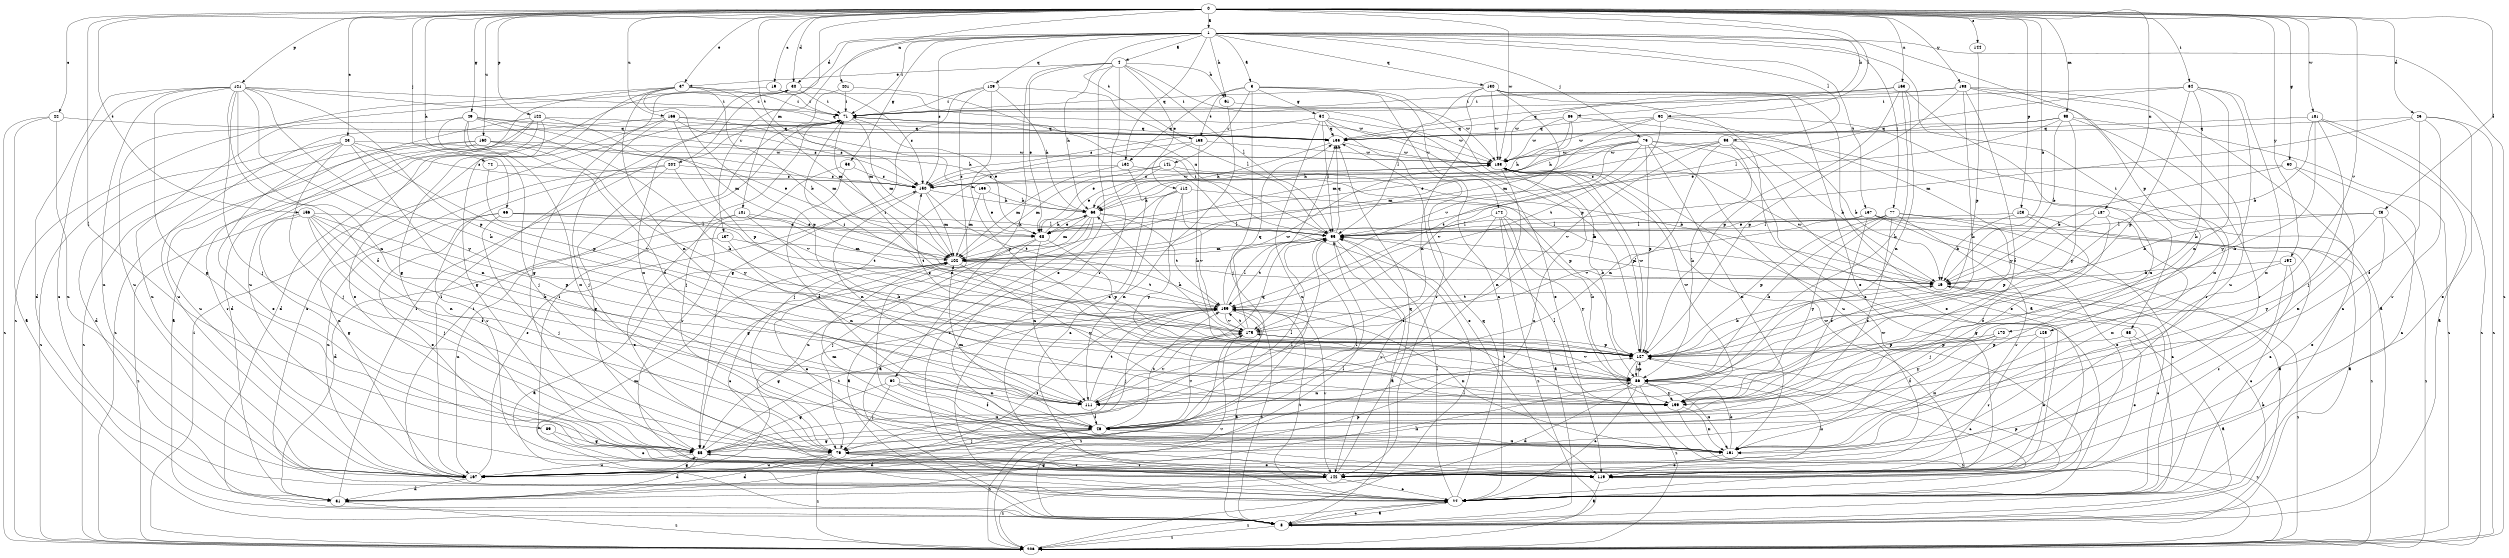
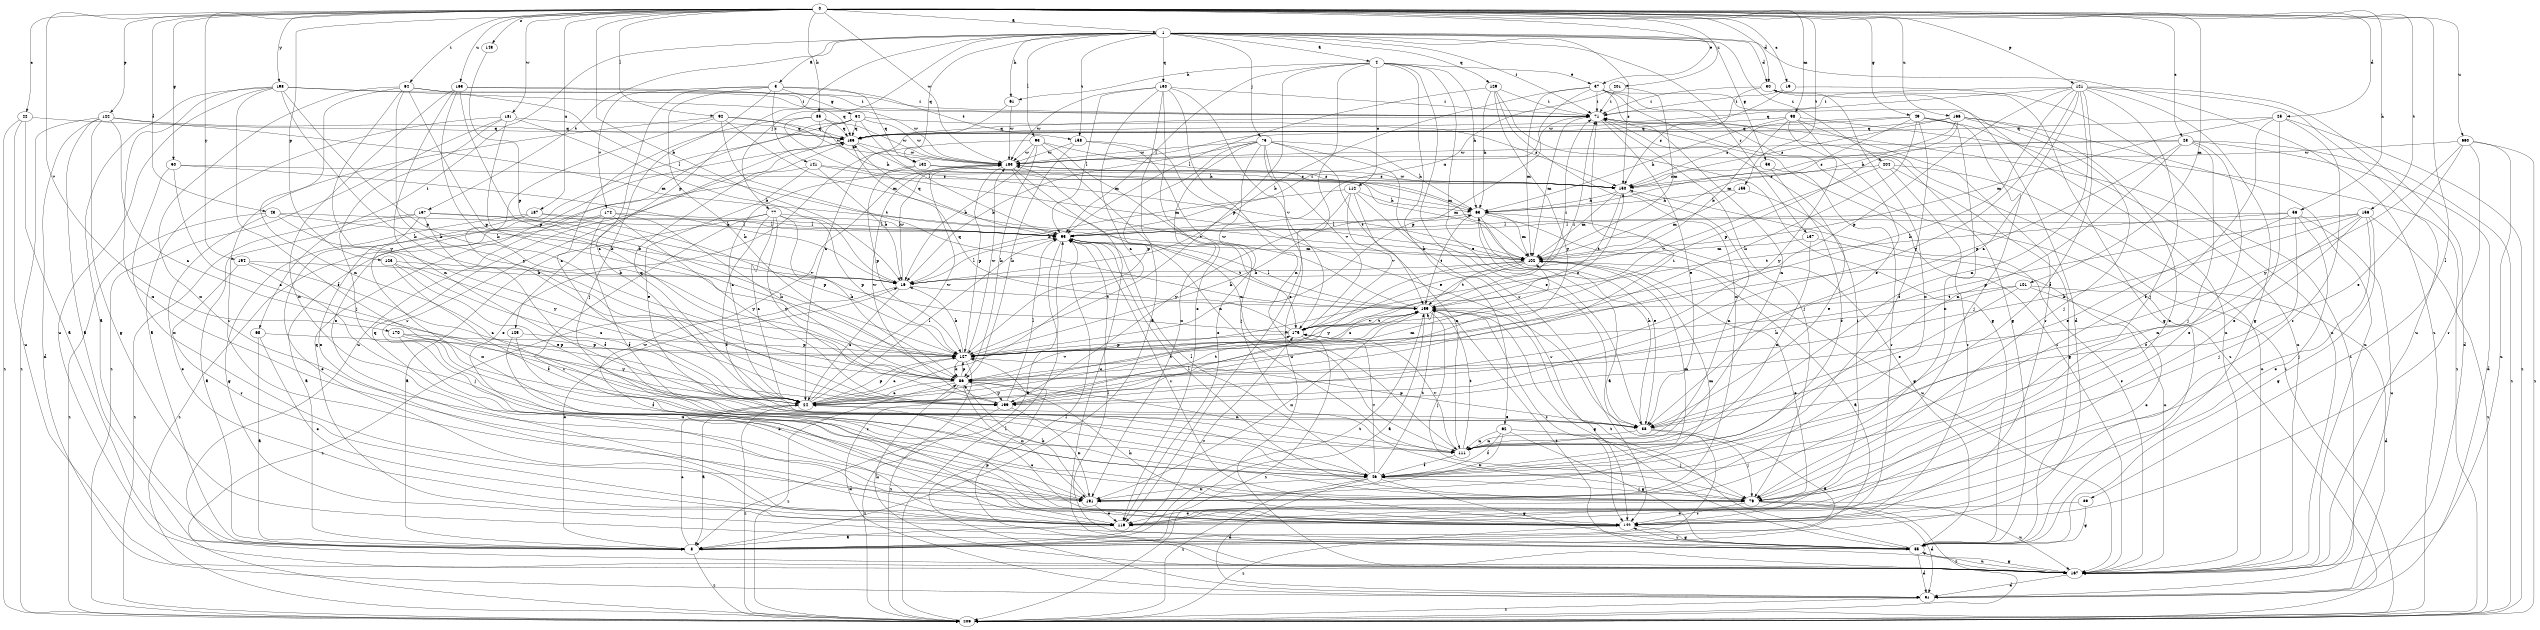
(900, 48) -> (1719, 48)
(1978, 48) -> (489, 48)
(483, 141) -> (2465, 141)
(490, 165) -> none
none -> (1244, 414)
